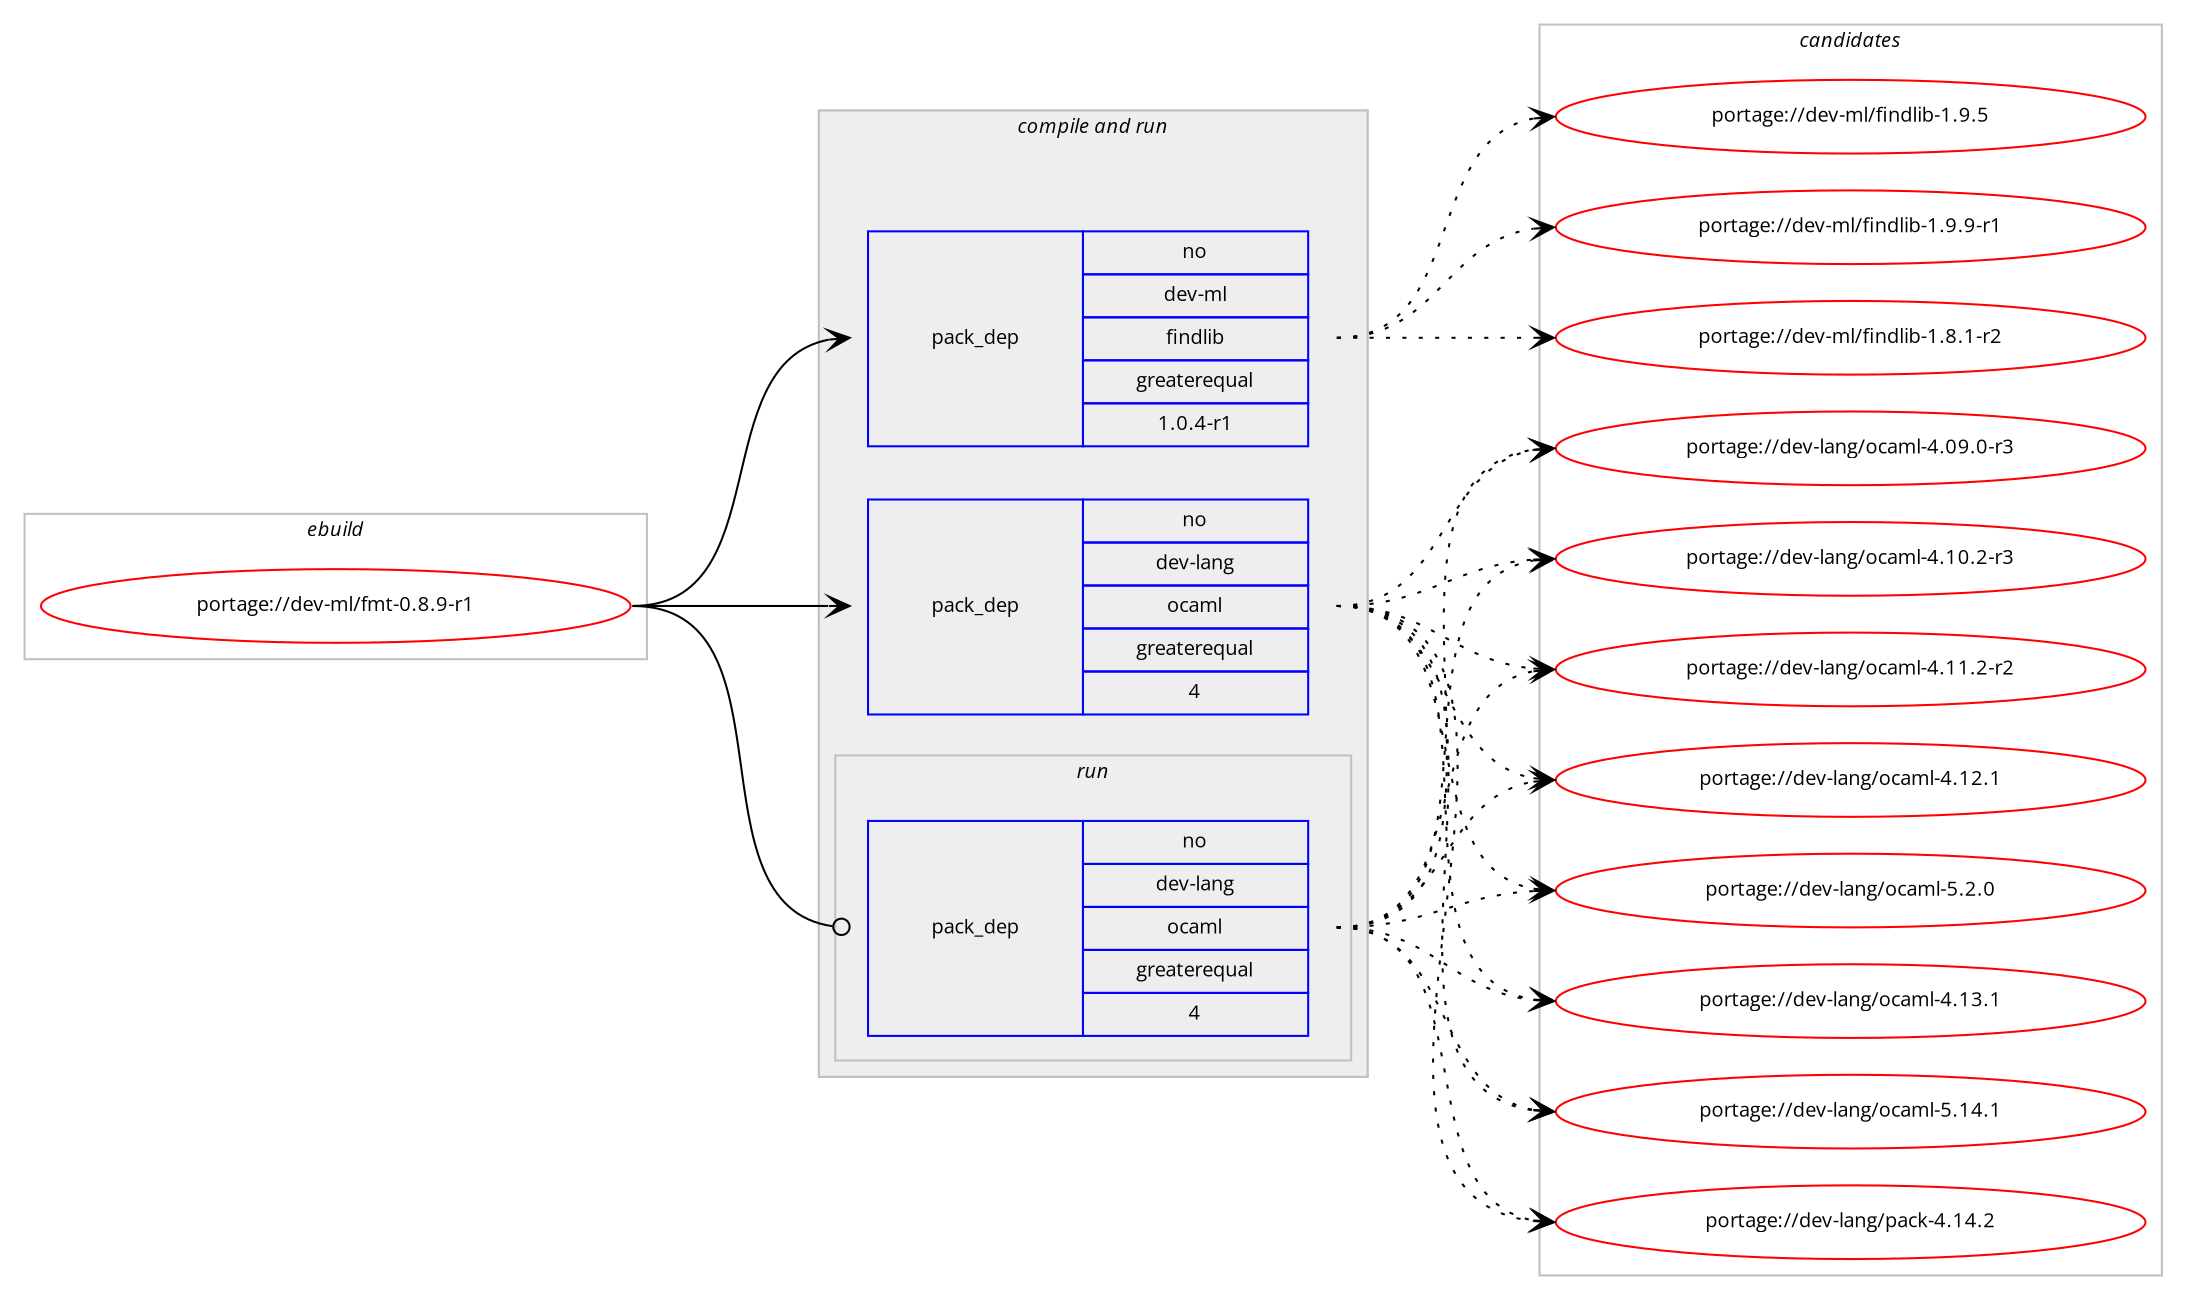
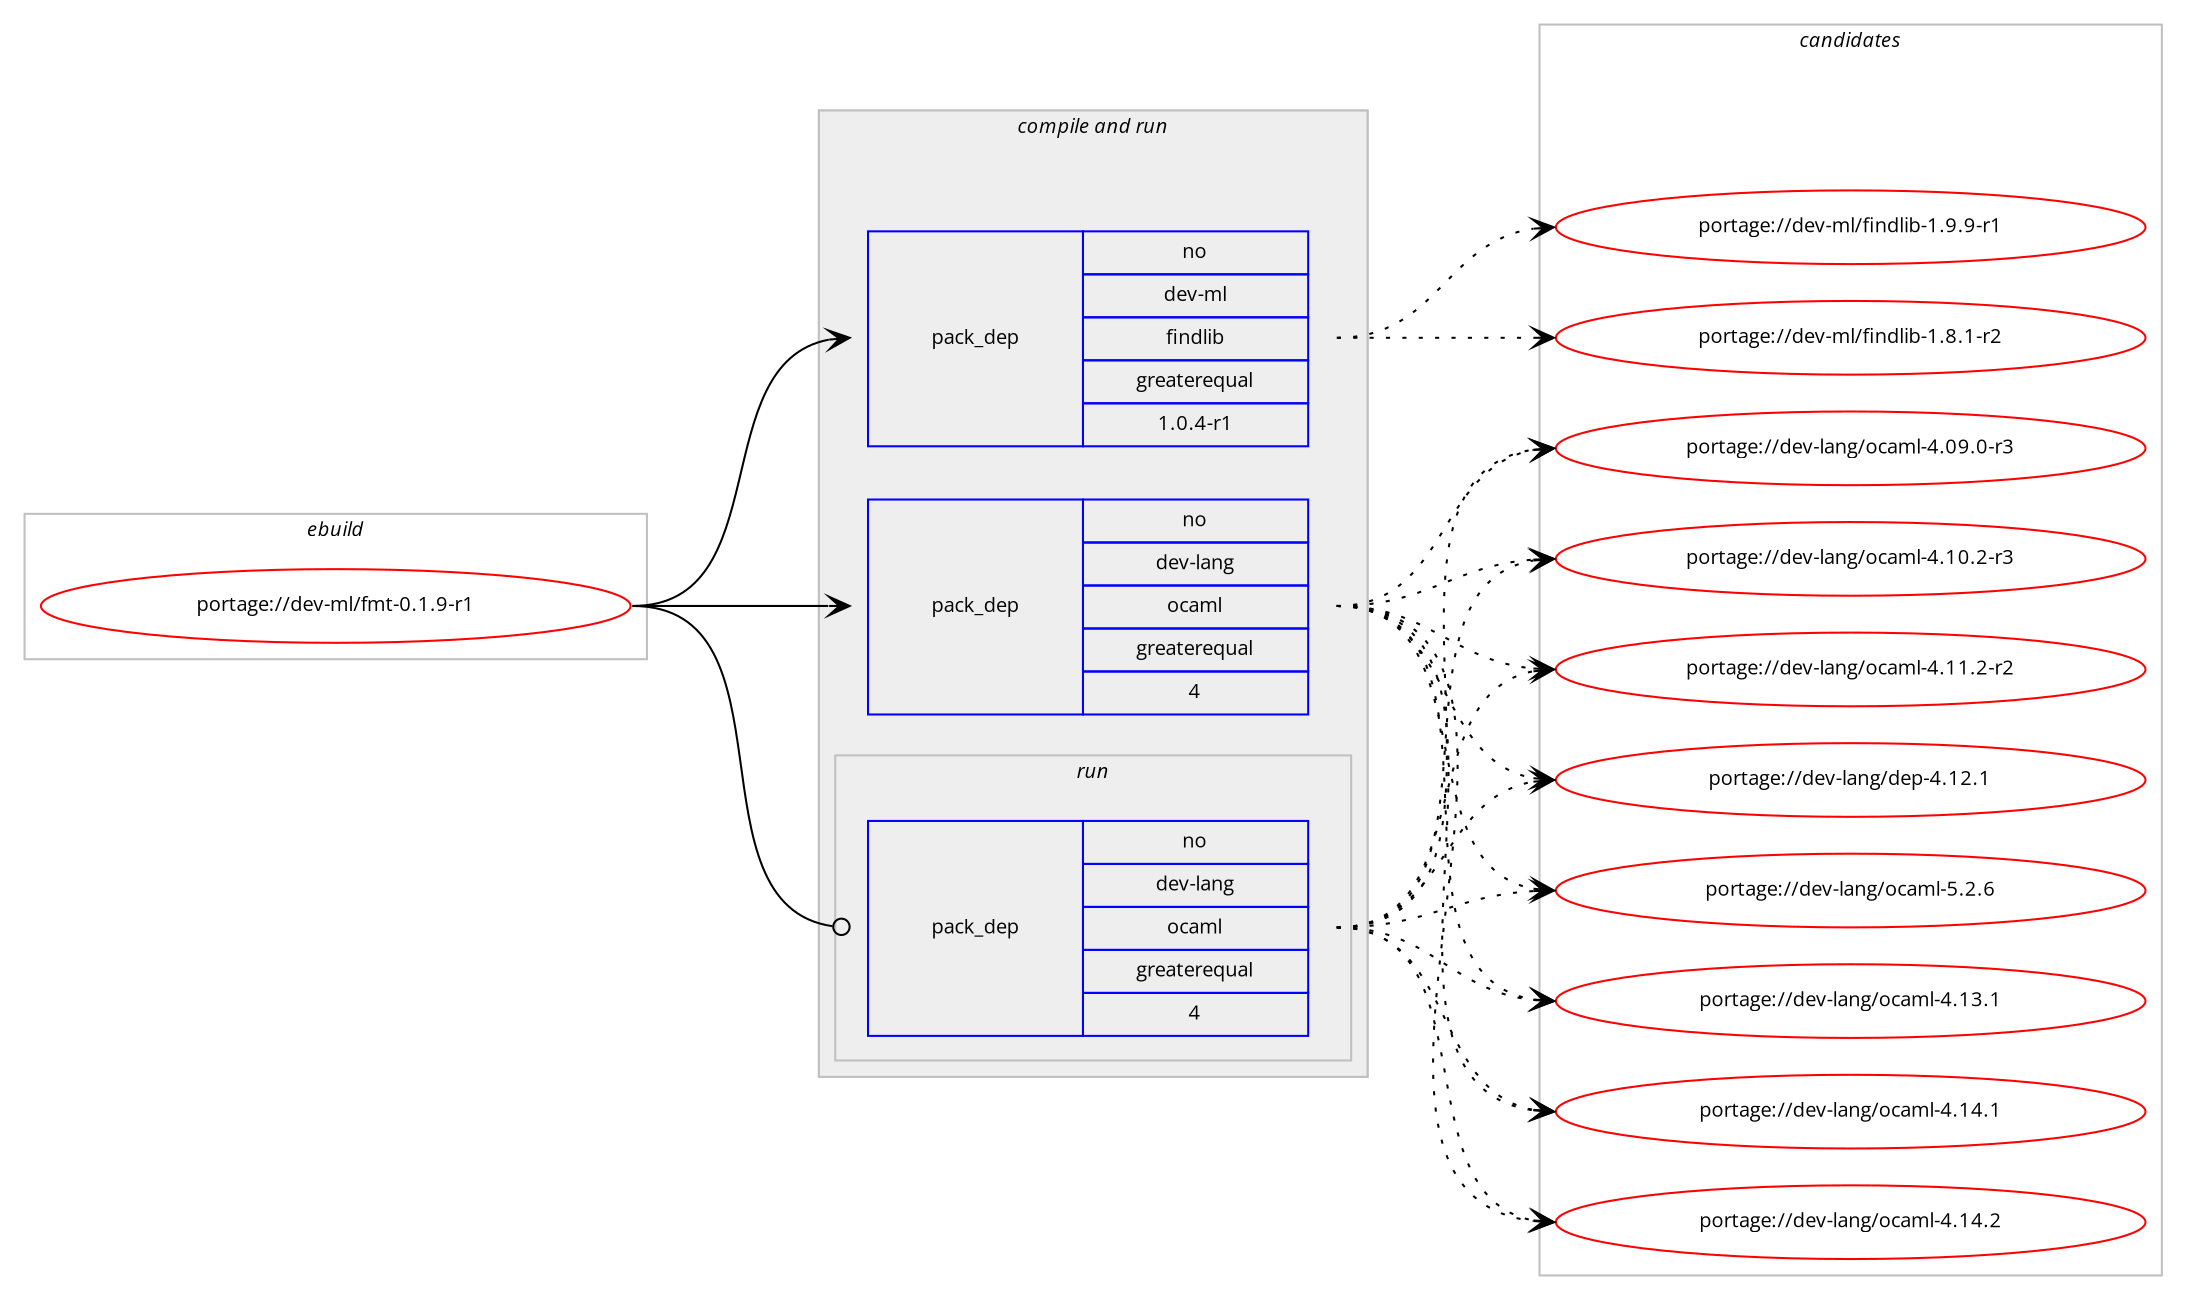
(1851, 117) -> none
(336, 606) -> (336, 606)
(1851, 780) -> (1851, 780)
(1851, 891) -> (1851, 891)
(1851, 1112) -> (1851, 1112)
(1851, 1222) -> (1851, 1222)
